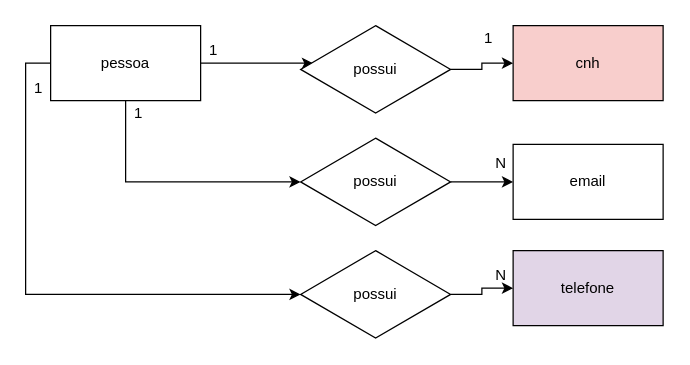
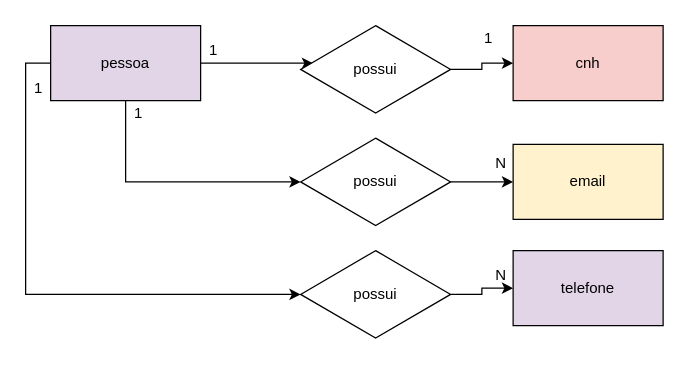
(126, 63) -> (126, 63)
(588, 182) -> (588, 182)
